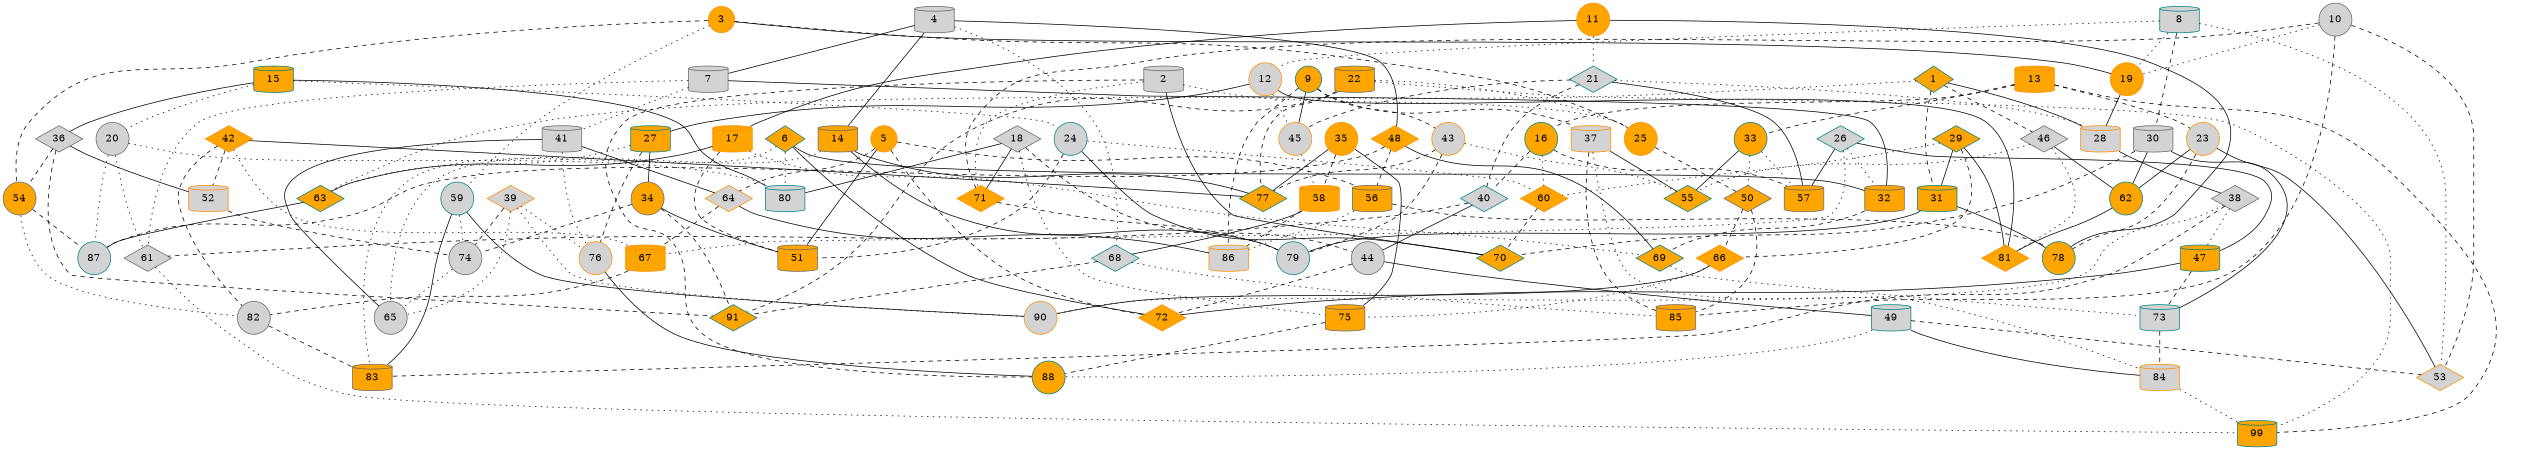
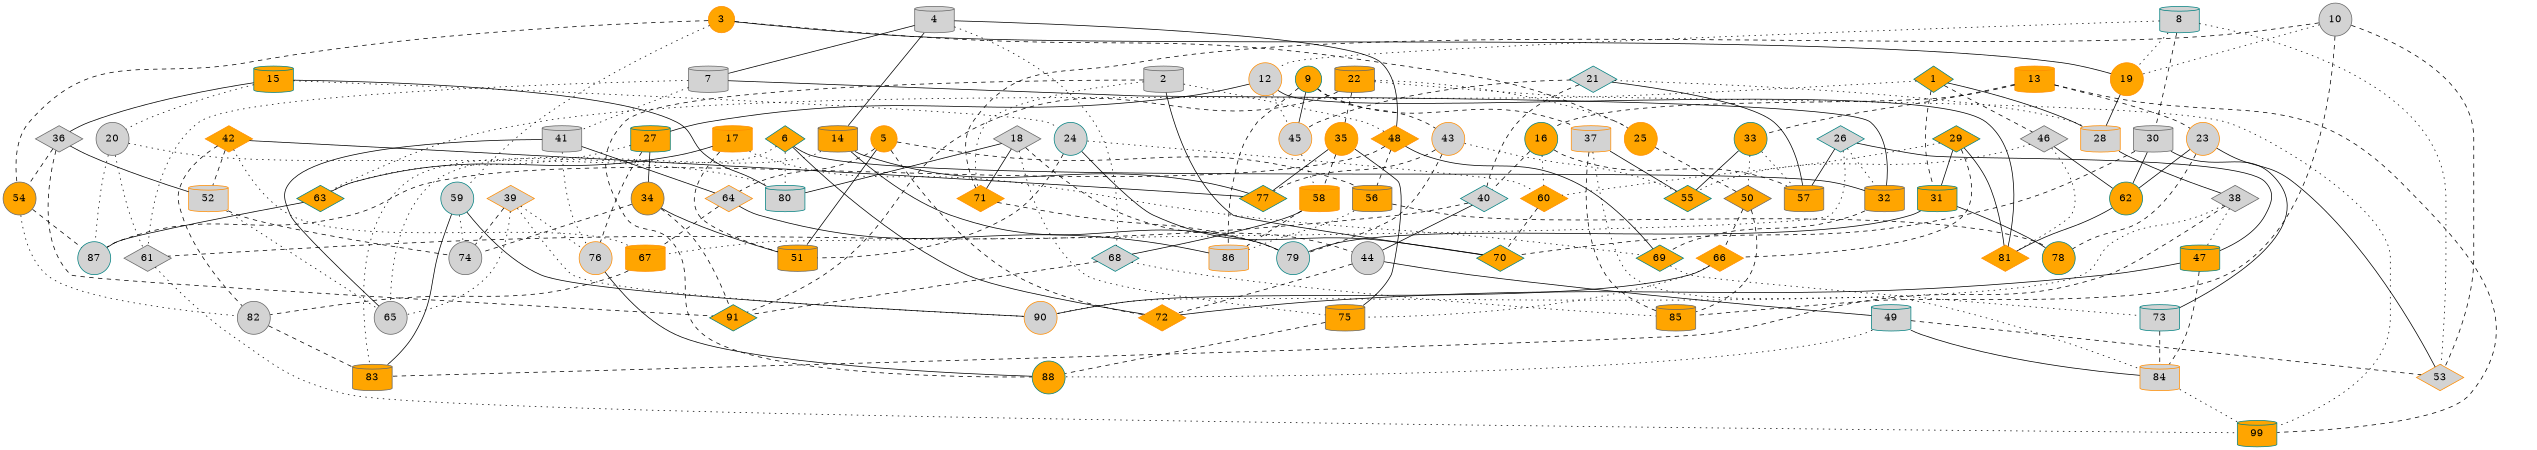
(1593, 20) -> none
(1519, 107) -> (1310, 110)
(1274, 120) -> (1348, 108)
(2183, 283) -> (2191, 320)
(427, 289) -> (302, 260)
